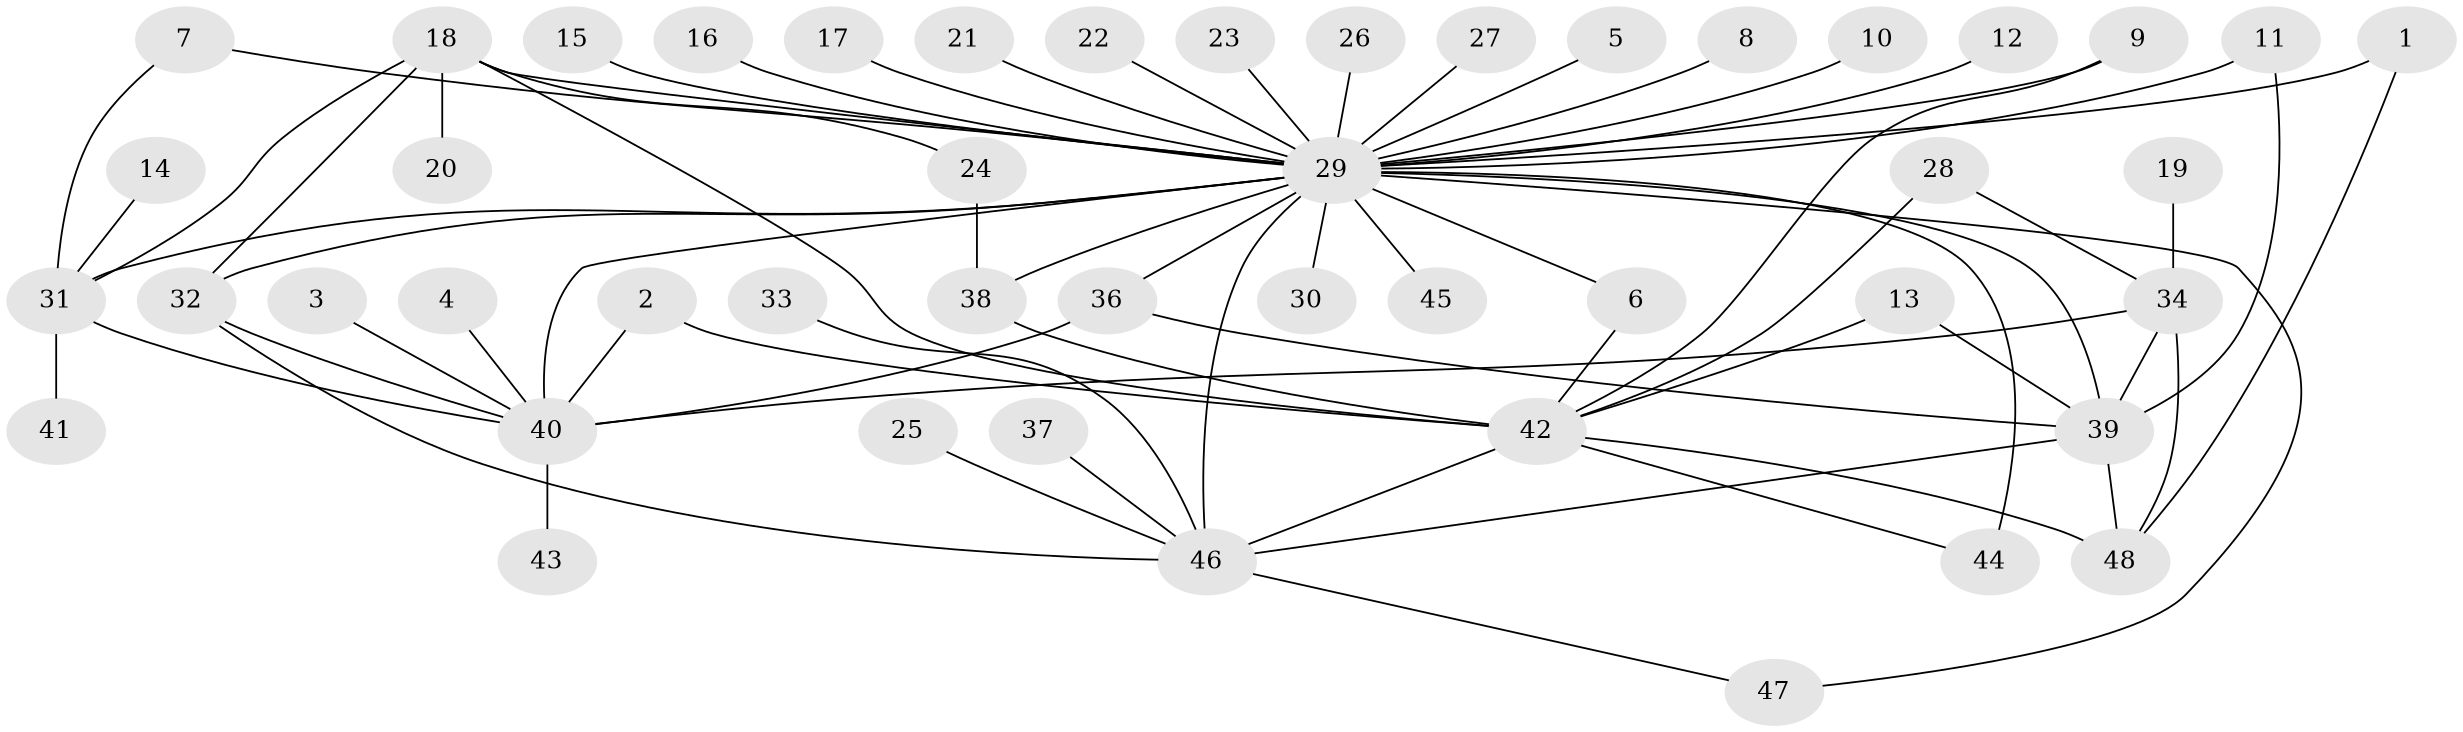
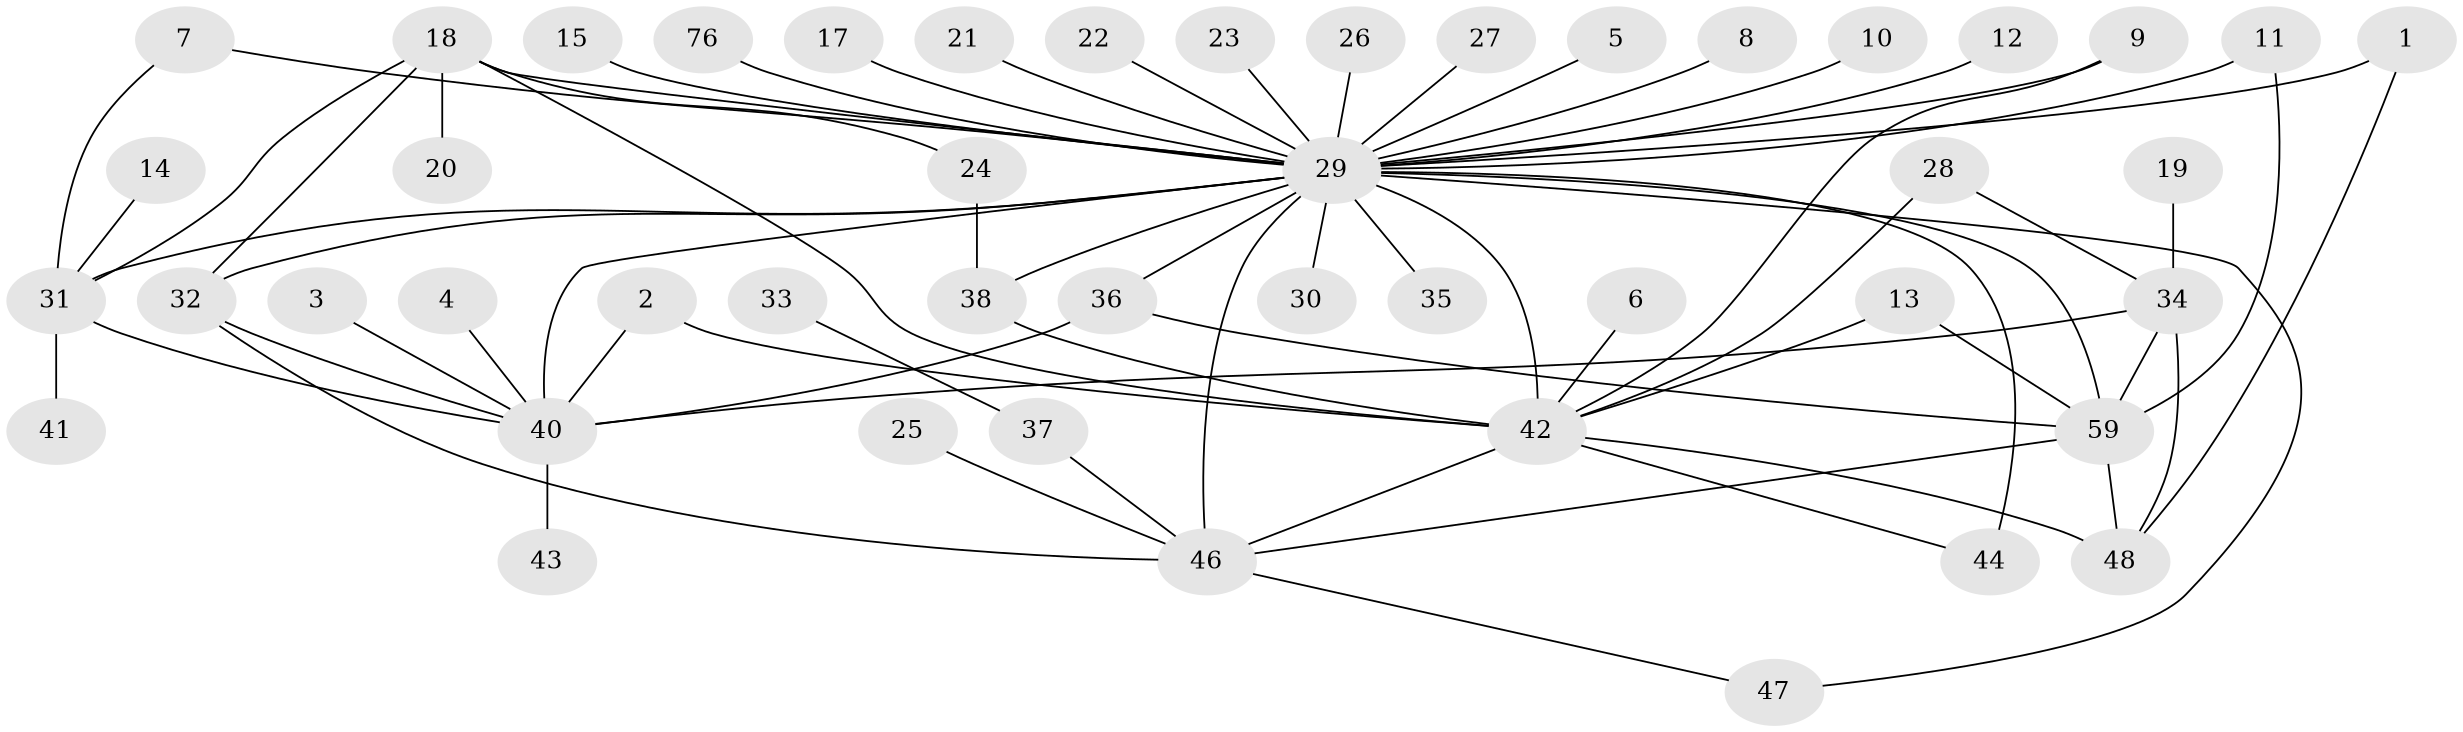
(703, 40) -> (703, 40)
(1484, 236) -> (1497, 262)
(1437, 301) -> (1437, 301)
(1113, 406) -> (880, 353)
(2104, 431) -> (2104, 431)
